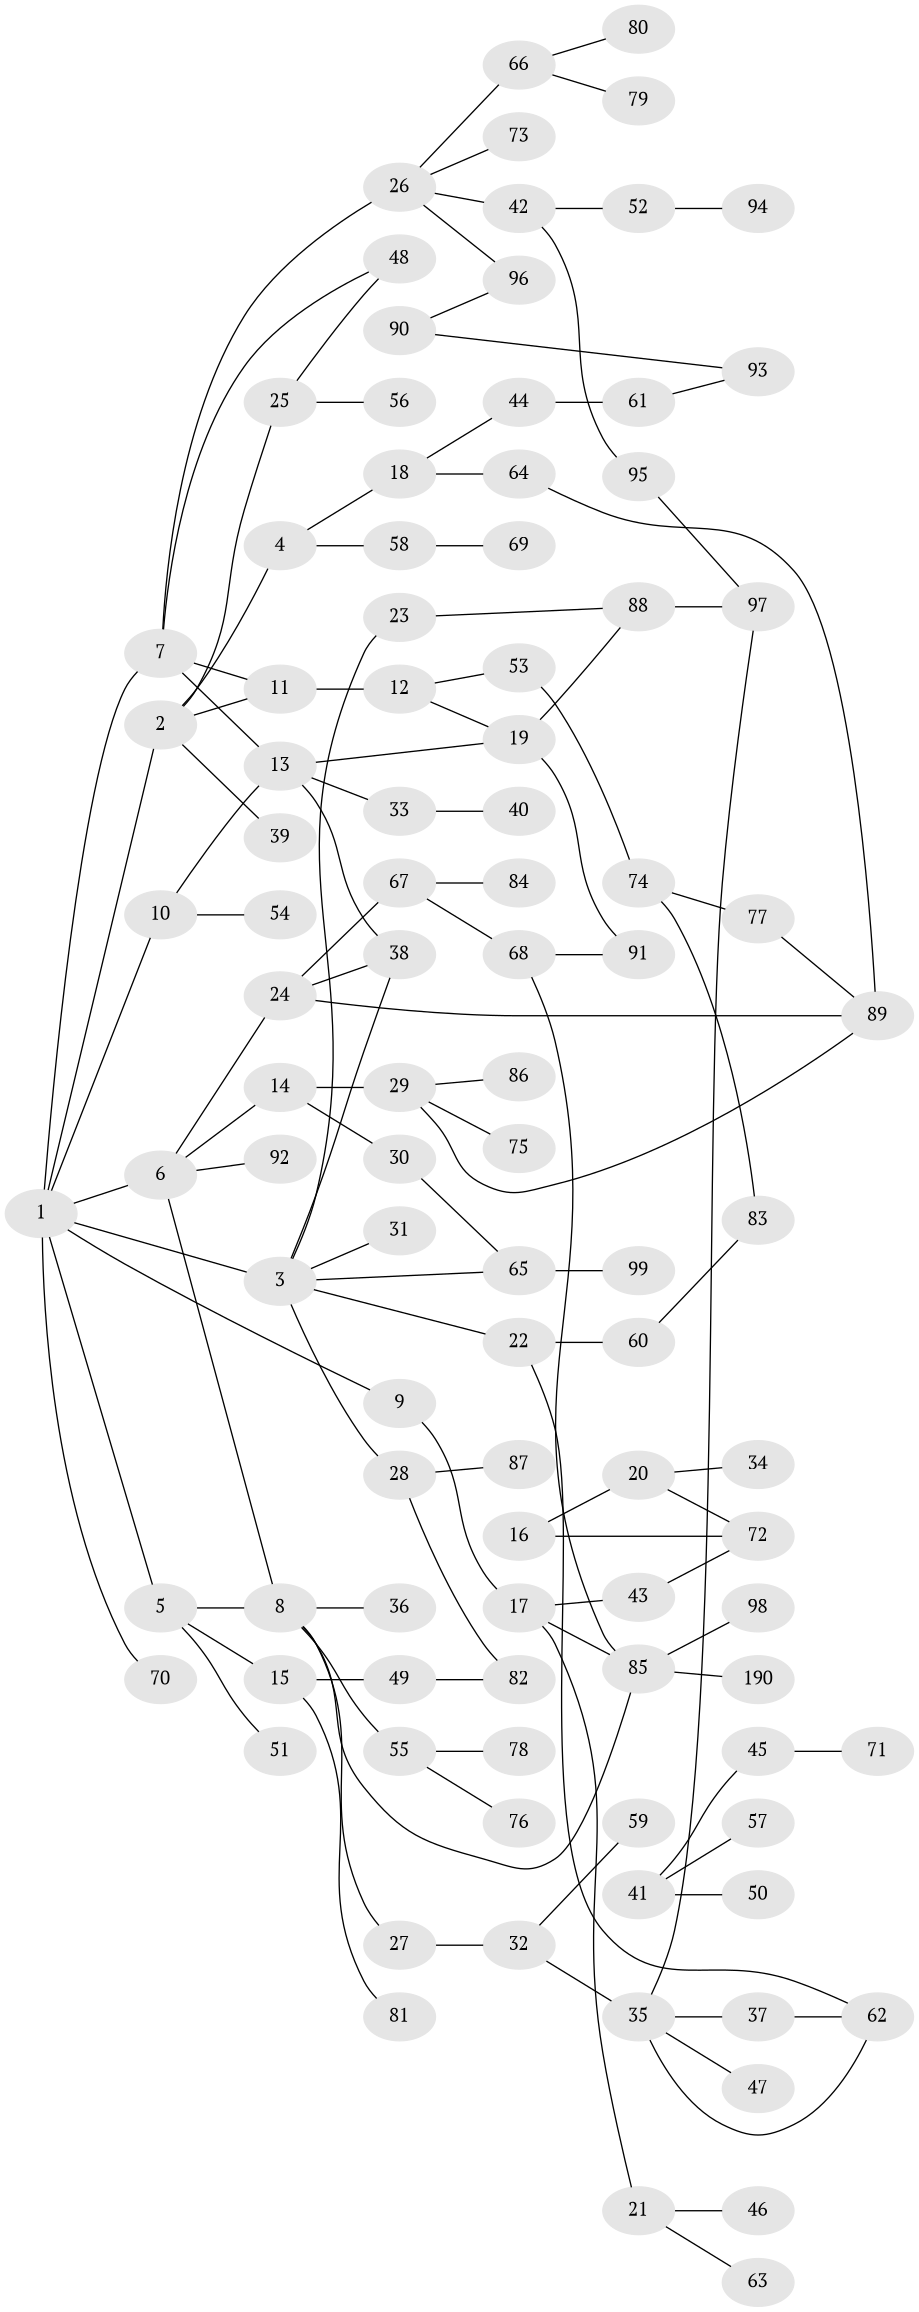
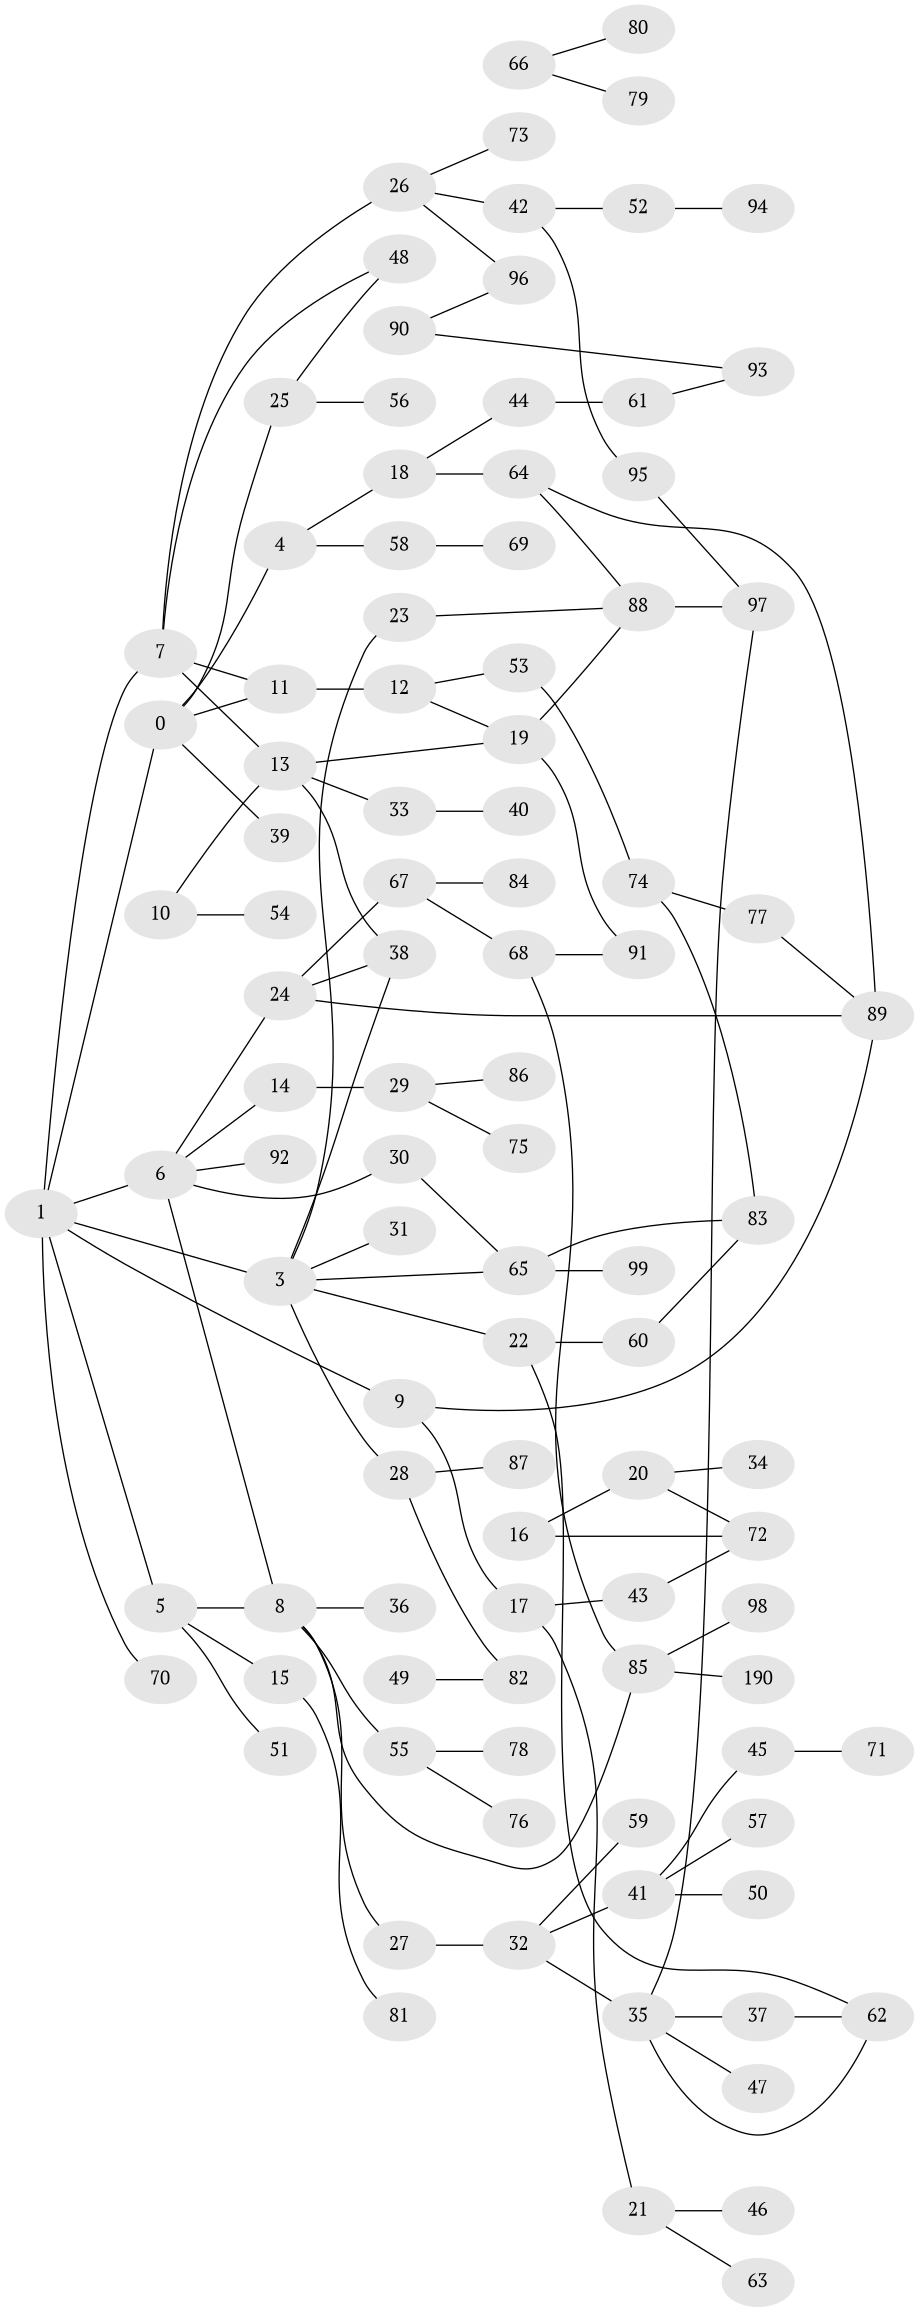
(459, 126) -> none
none -> (581, 539)
(161, 725) -> (161, 725)
(101, 1064) -> none
(348, 1128) -> (284, 1198)
(631, 1159) -> (739, 1330)
none -> (633, 1229)
(579, 1639) -> none
(350, 1680) -> none
none -> (579, 1920)
